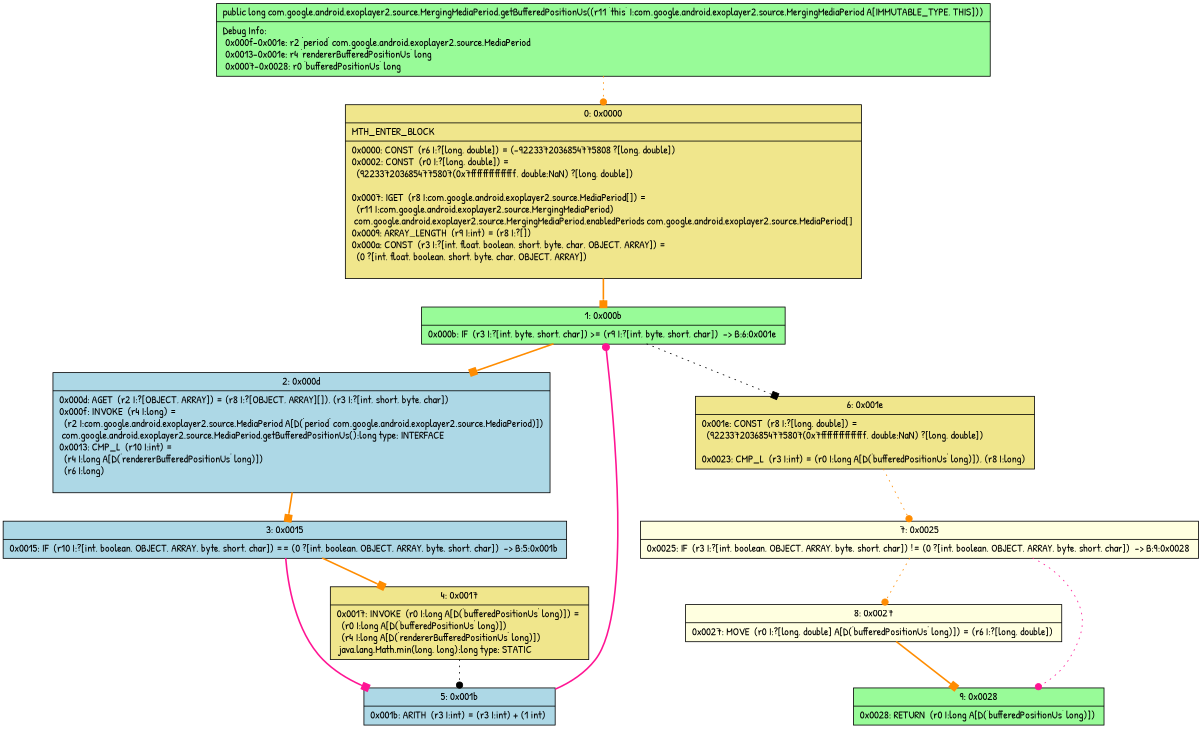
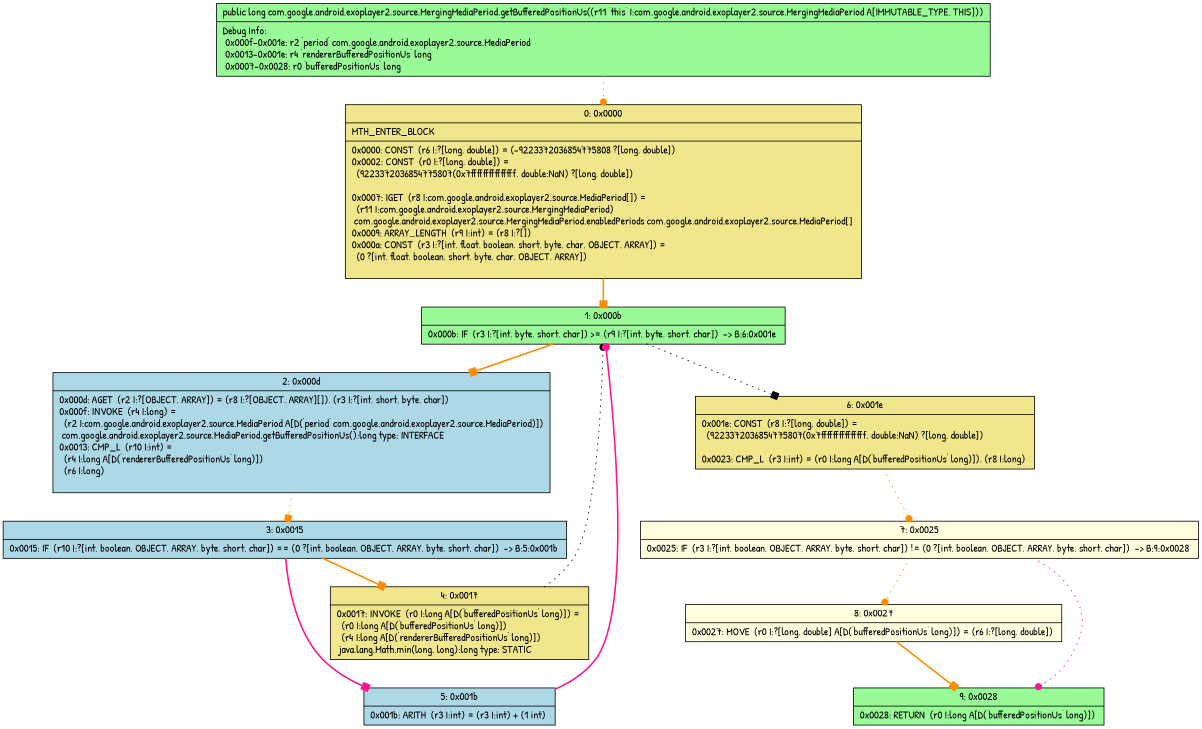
(291, 503) -> (291, 503)
(460, 671) -> (594, 477)
